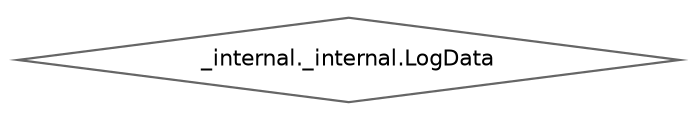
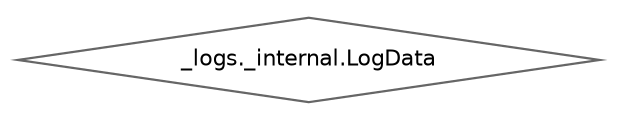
(349, 60) -> (309, 60)
